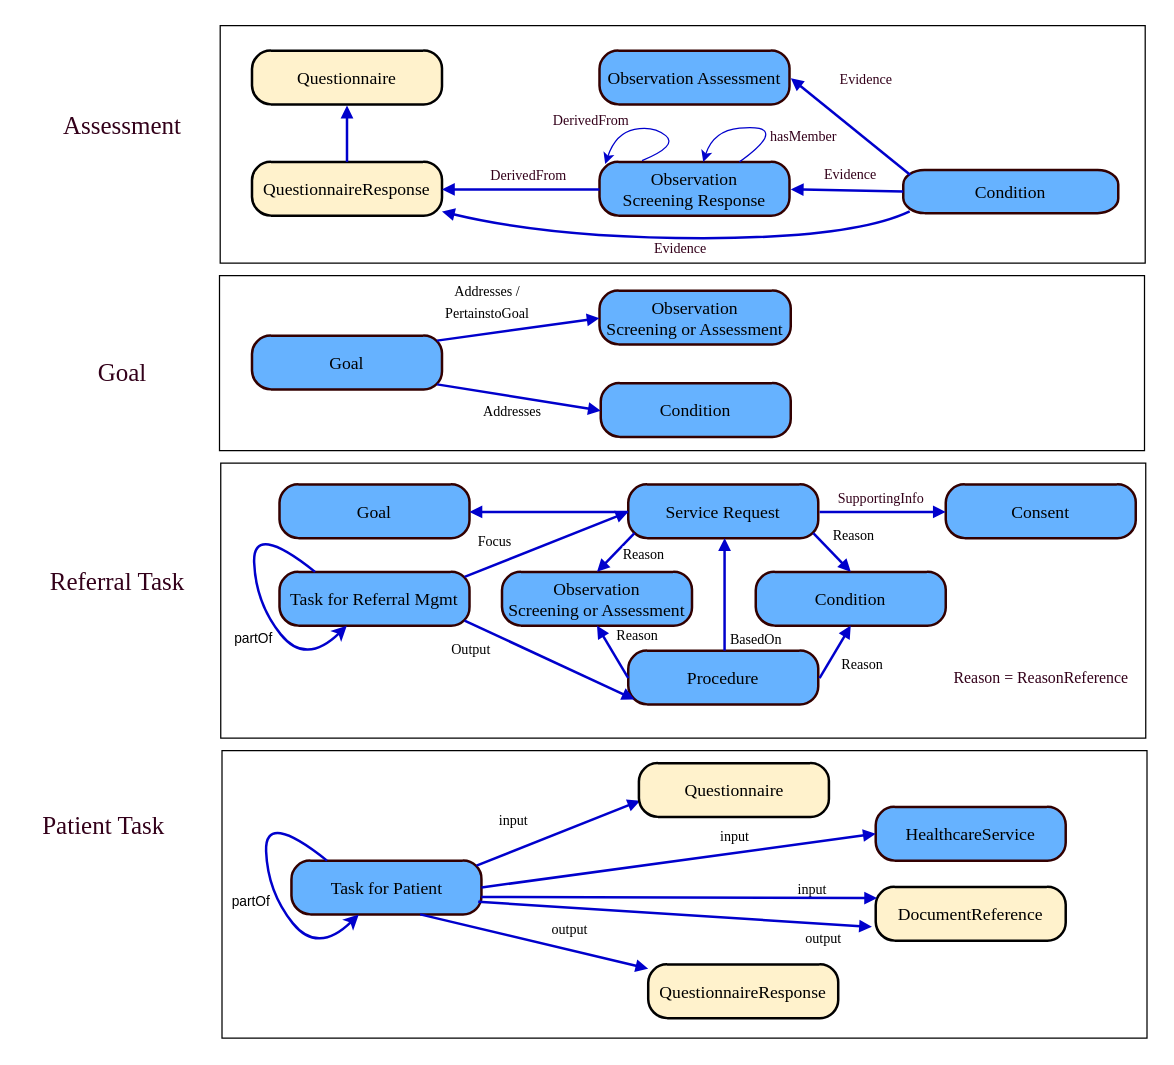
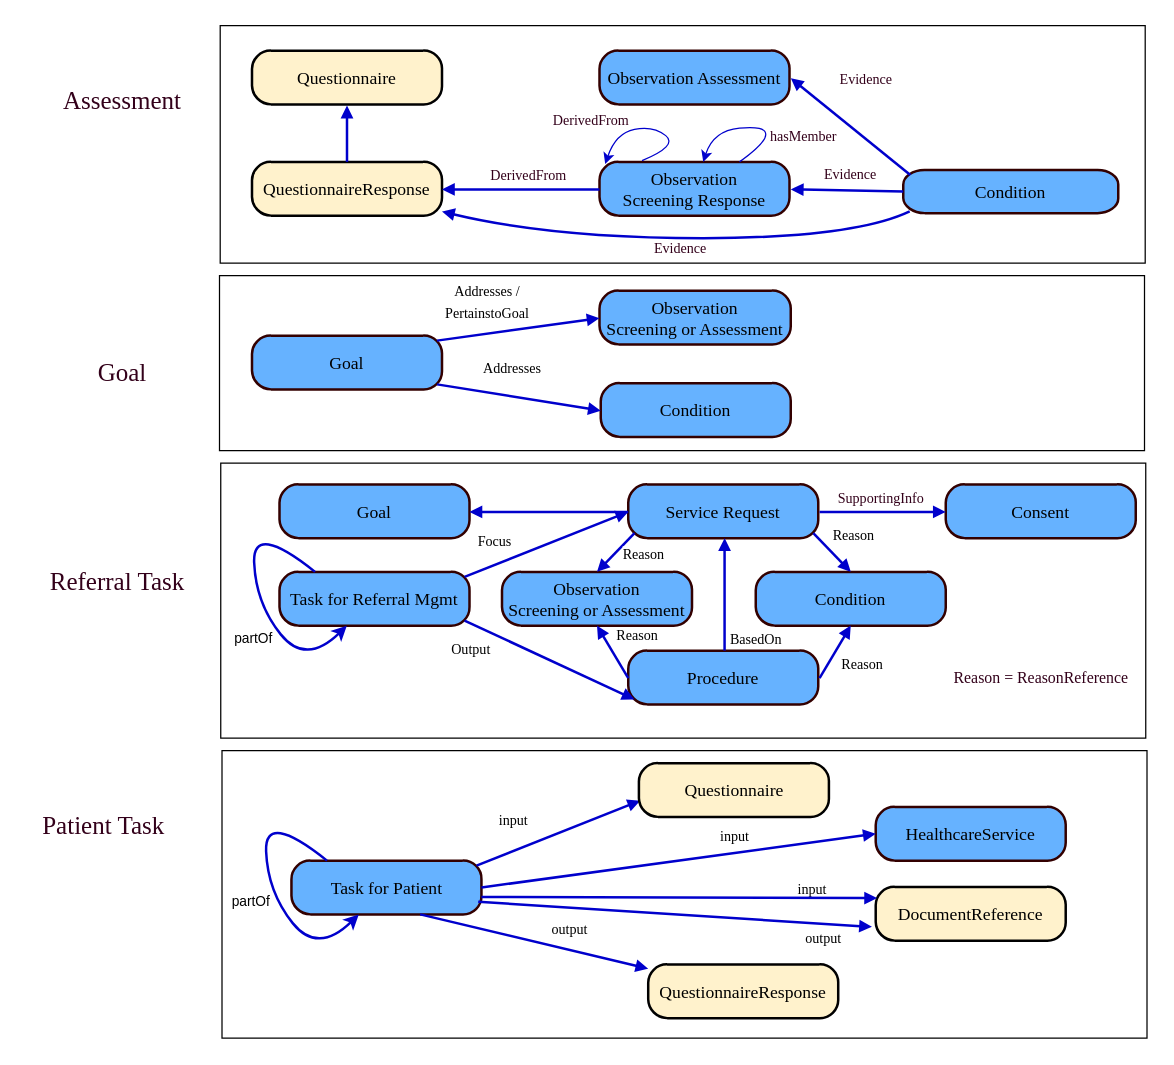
(122, 124) -> (122, 99)
(512, 410) -> (512, 366)
